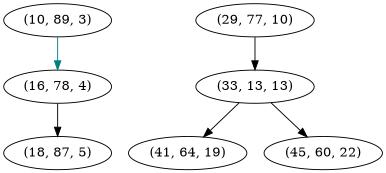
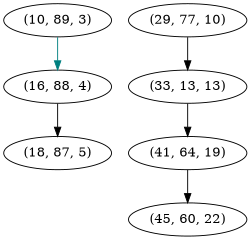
(58, 87) -> (58, 87)
(286, 117) -> (188, 182)
